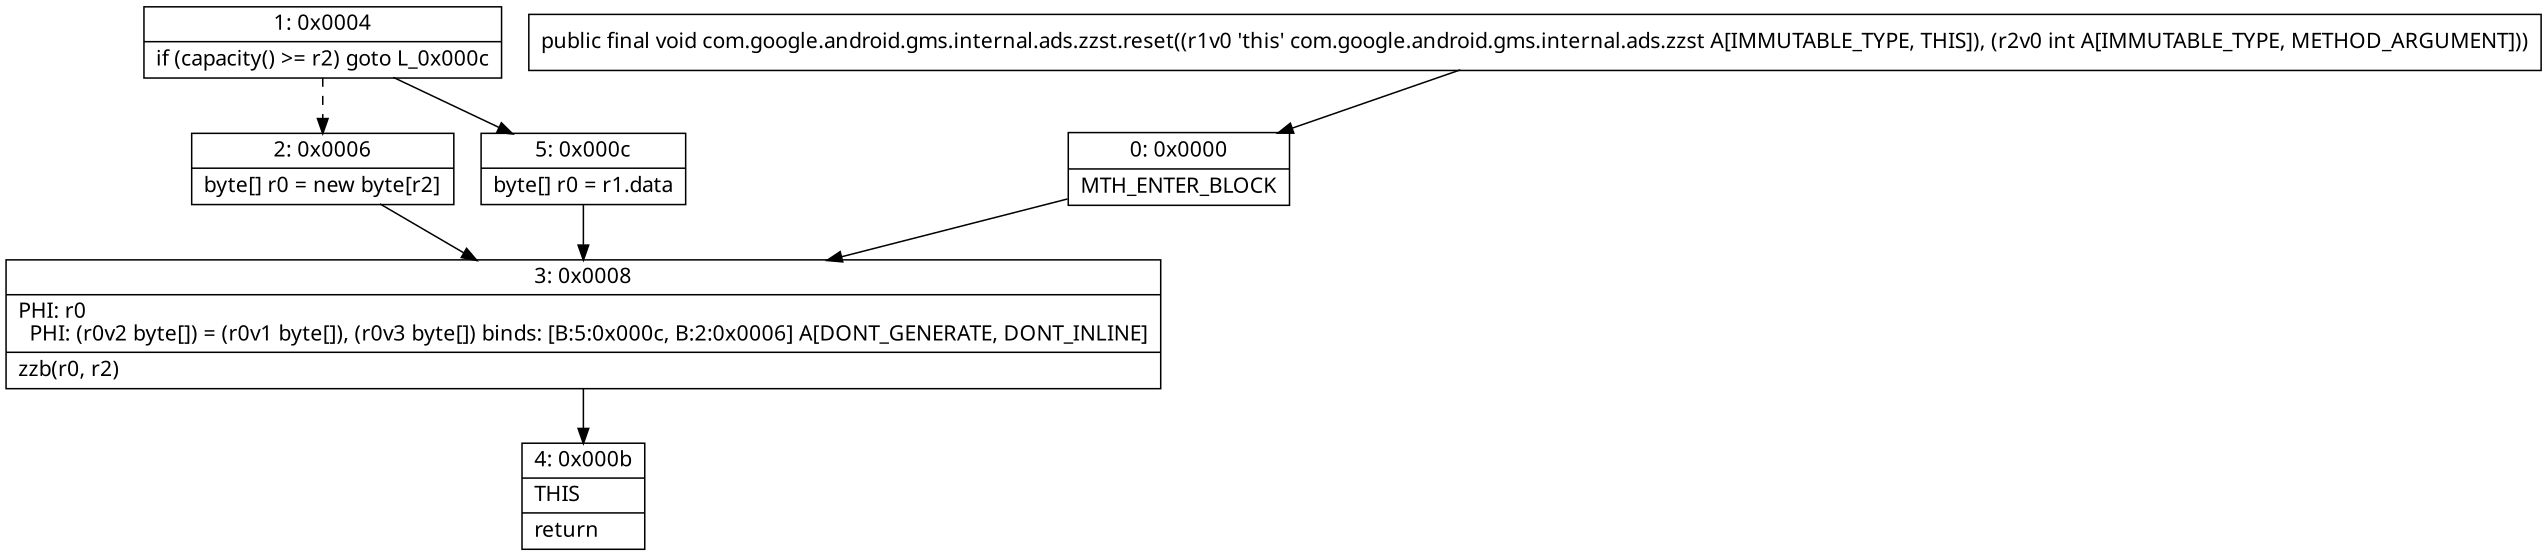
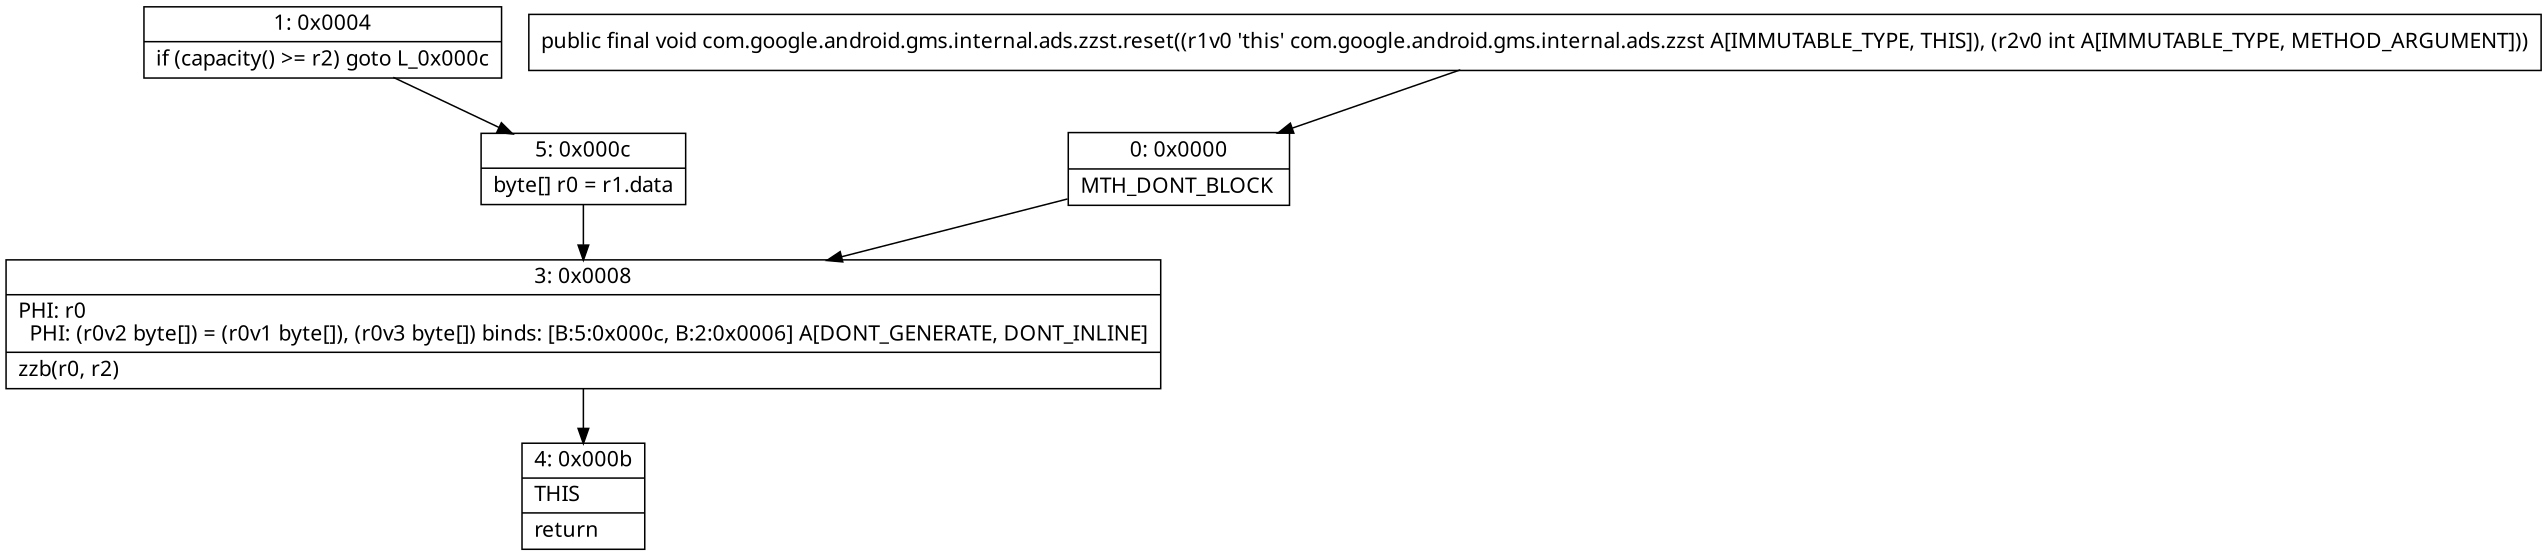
(323, 169) -> none
(1179, 186) -> (1177, 186)
